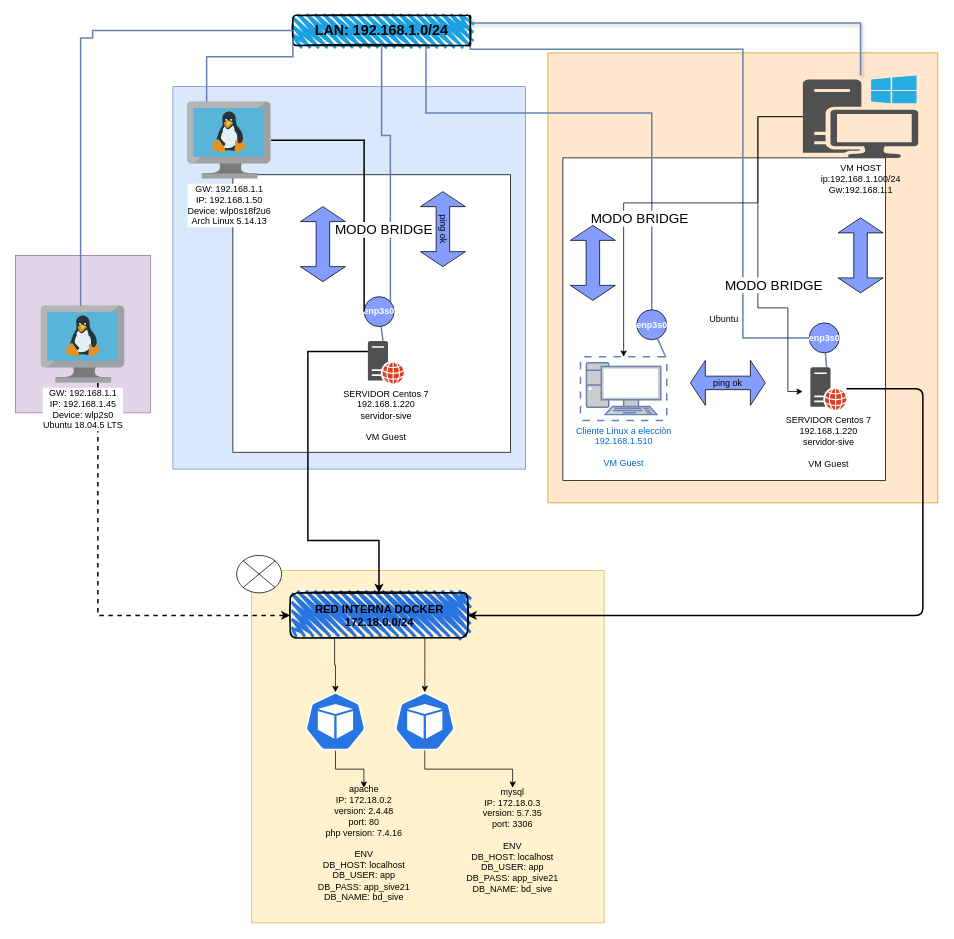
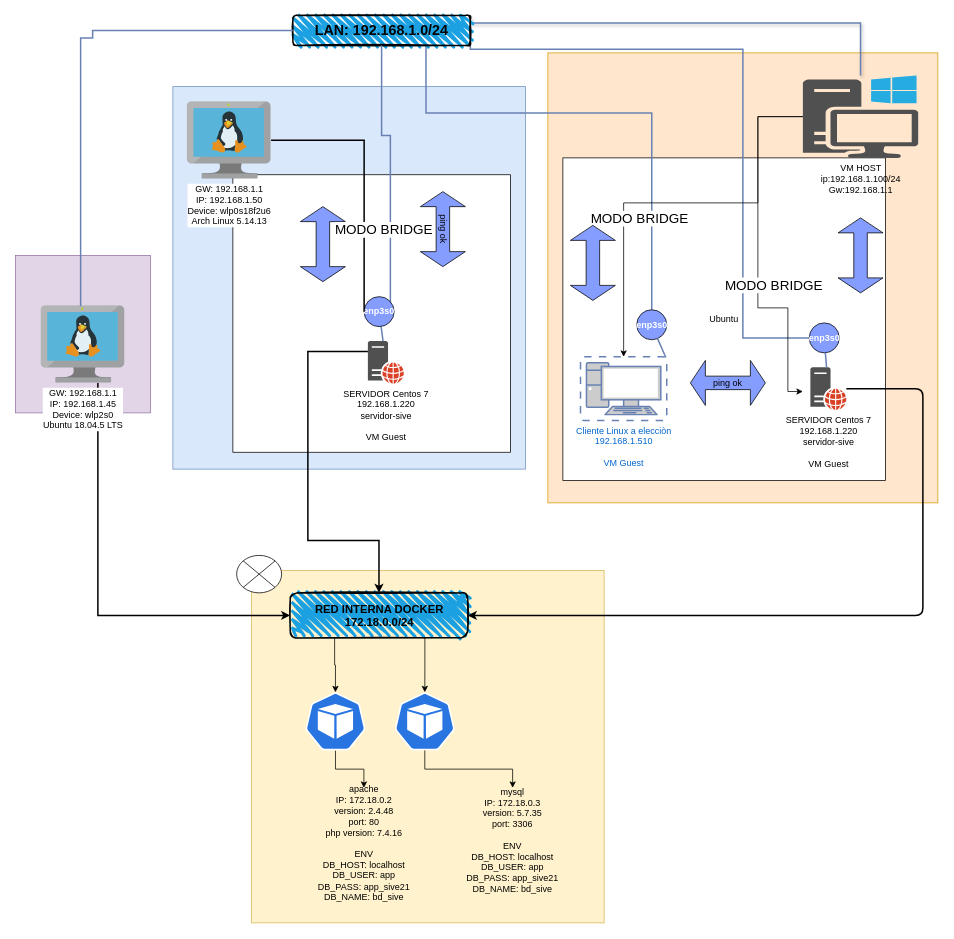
(236, 57) -> none
(98, 614) -> (98, 614)
(379, 615) -> (379, 615)
